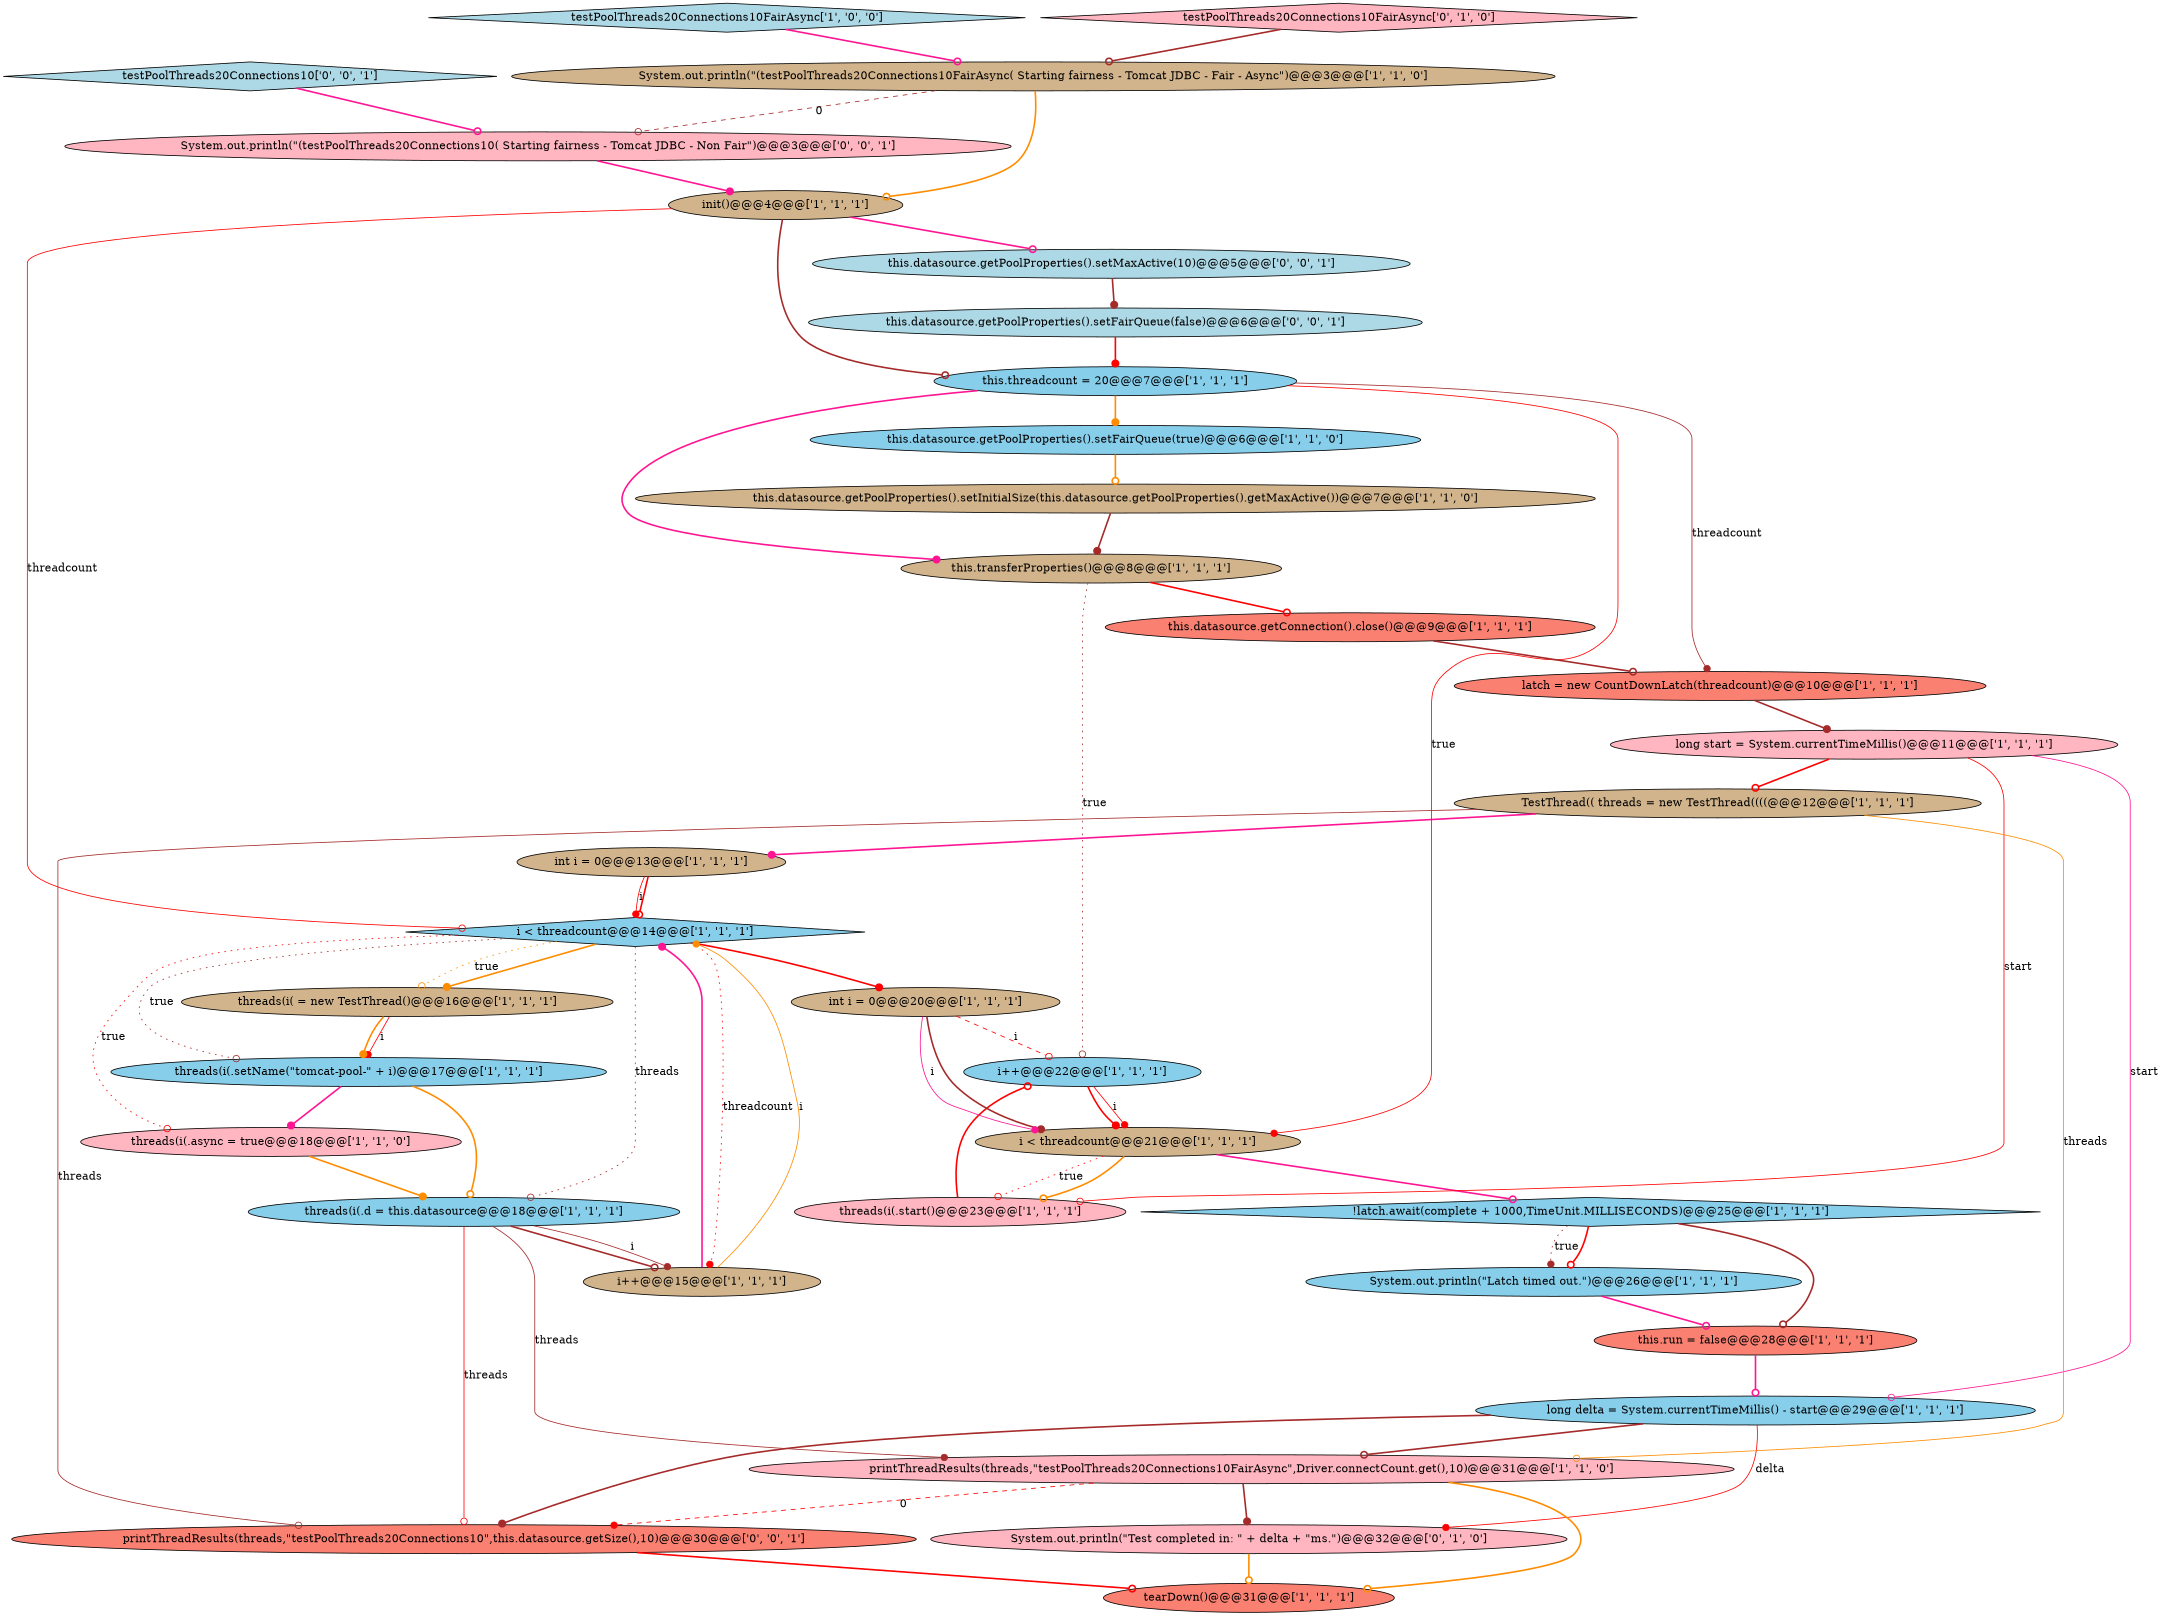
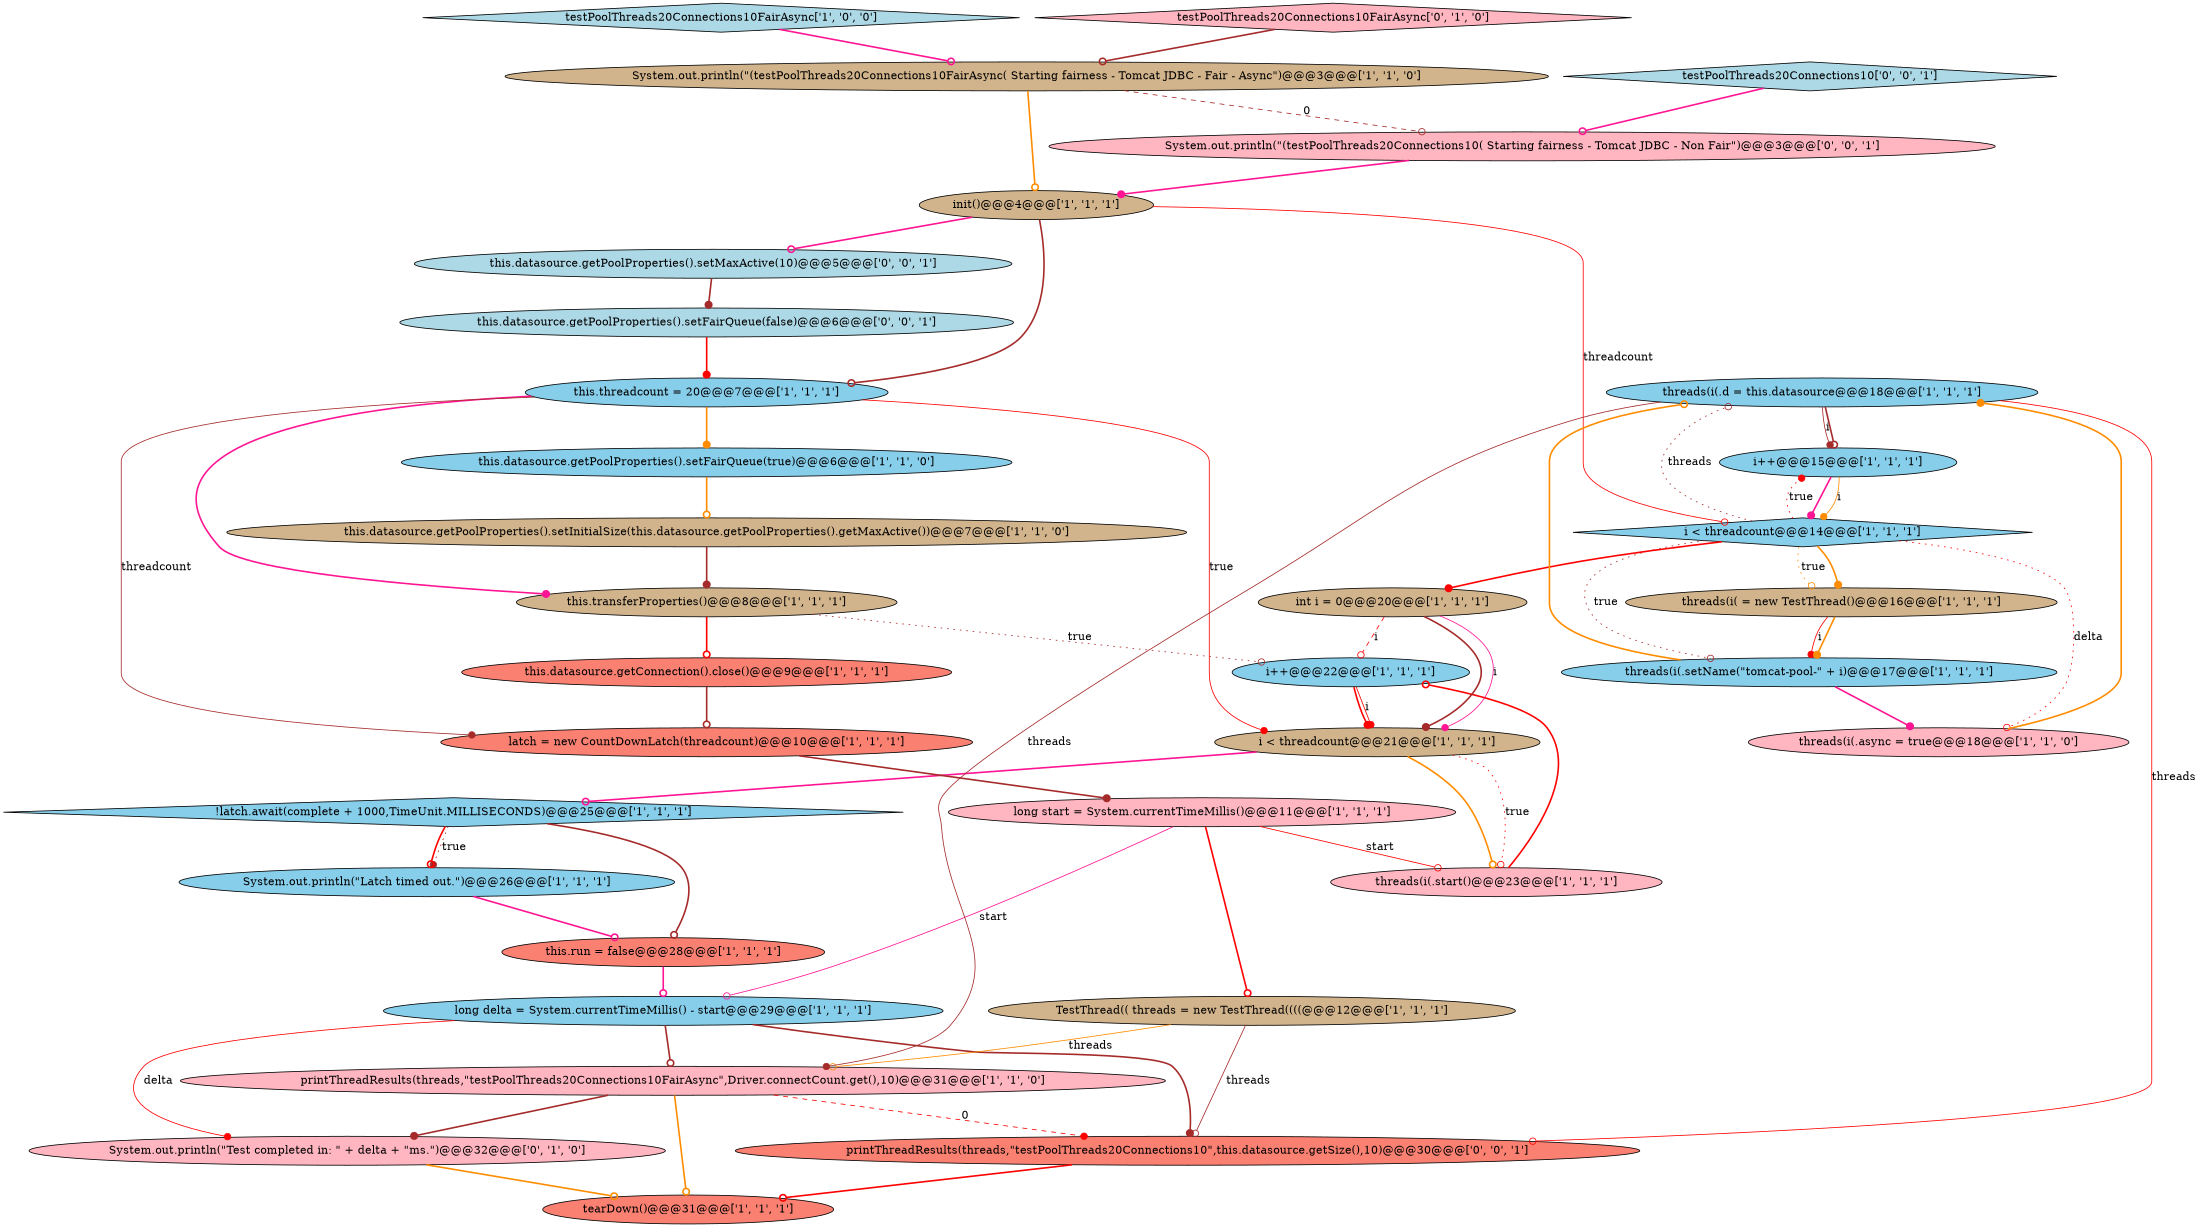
(651, 862) -> none
(114, 1037) -> (2089, 637)
(758, 1107) -> (1802, 497)
(702, 1282) -> (1838, 462)
